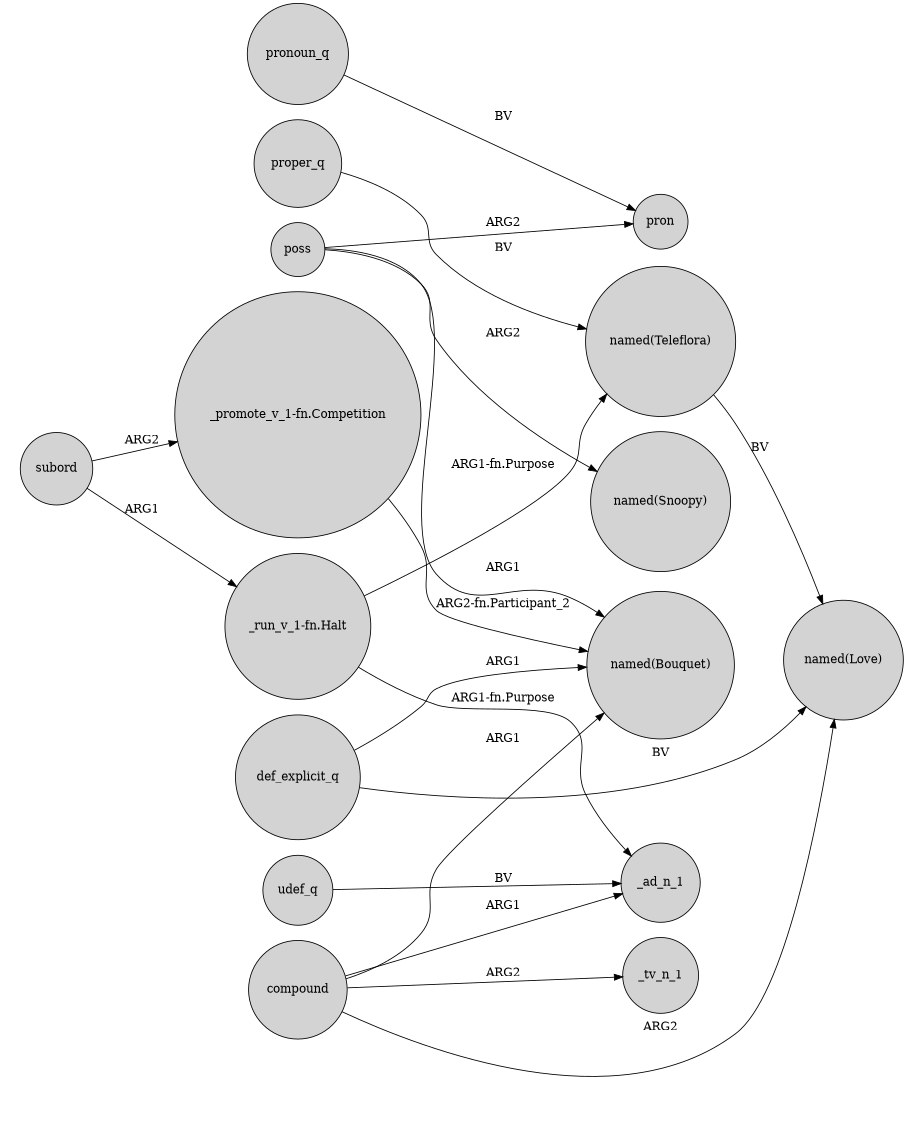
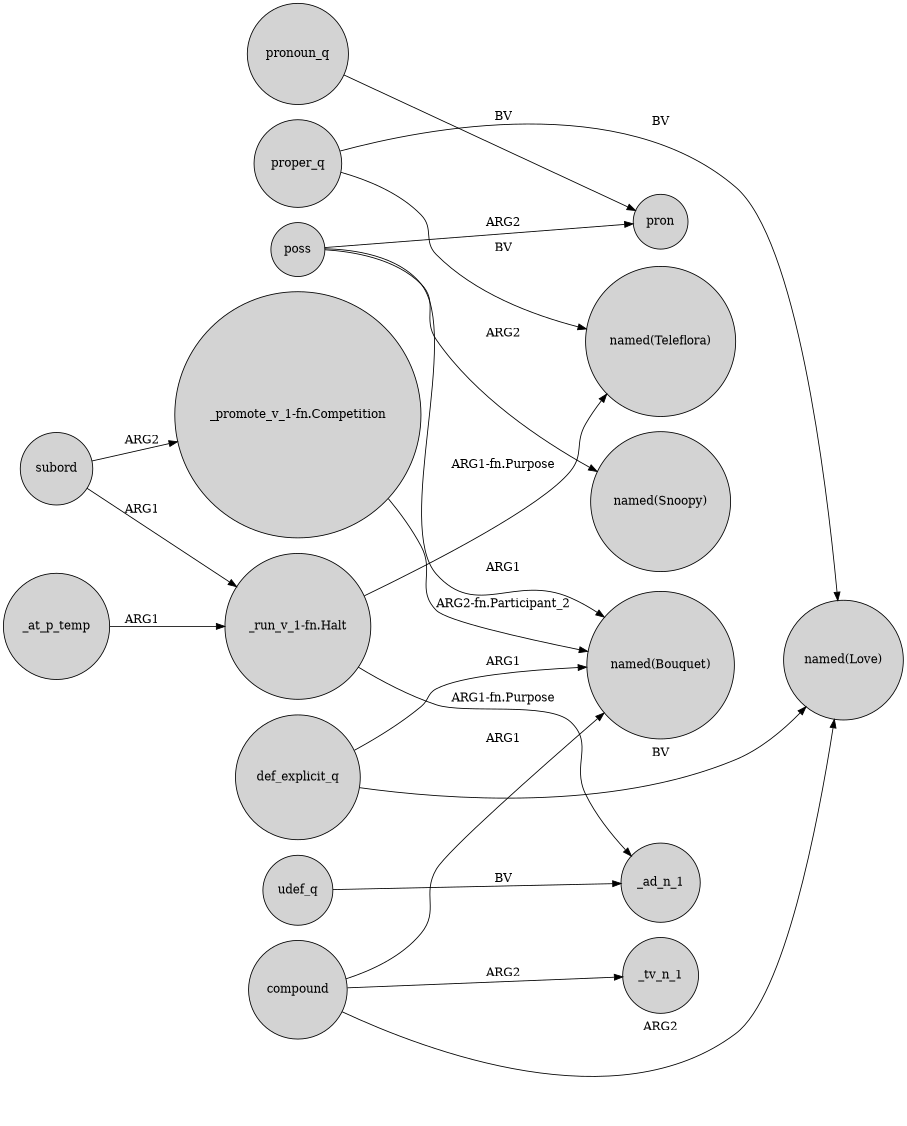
(774, 492) -> (739, 191)
none -> (57, 626)
(480, 936) -> none
